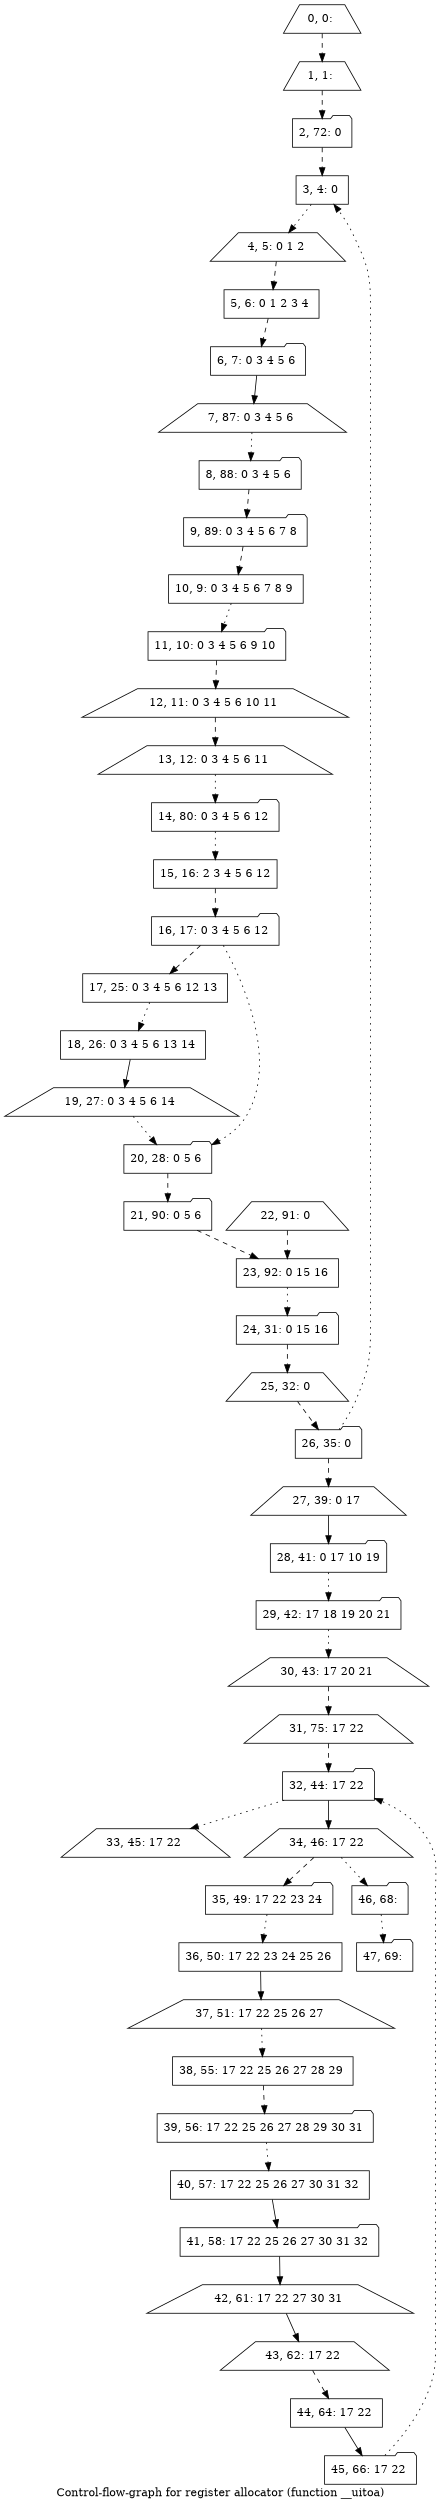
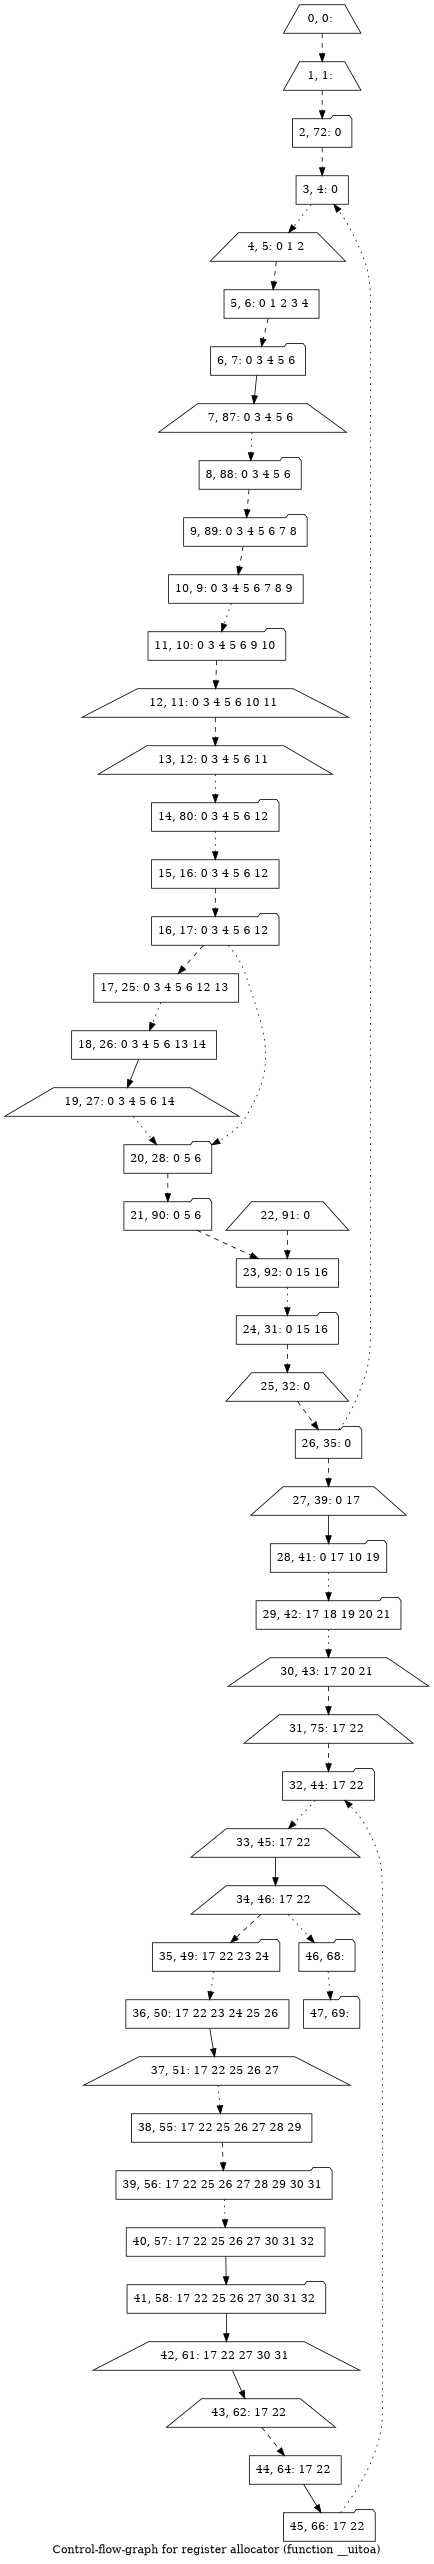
(215, 874) -> (215, 874)
(329, 1811) -> (275, 1868)
